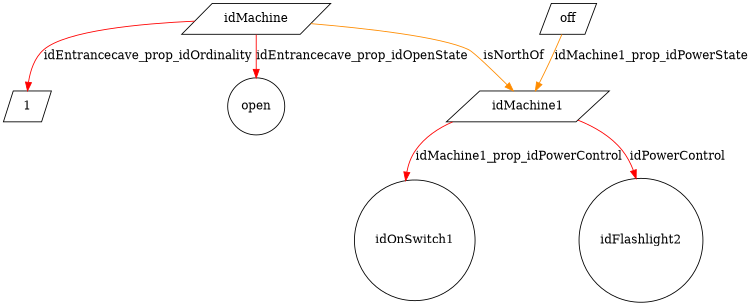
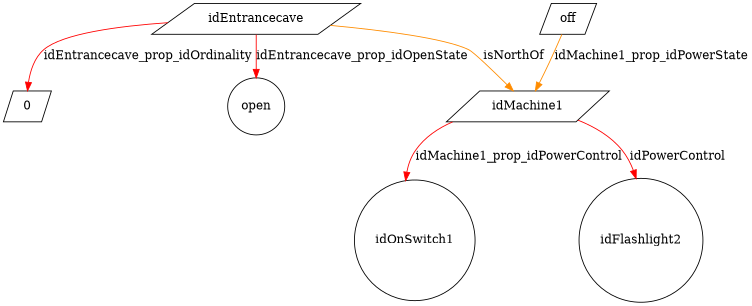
(256, 19) -> (256, 19)
(27, 106) -> (27, 106)
